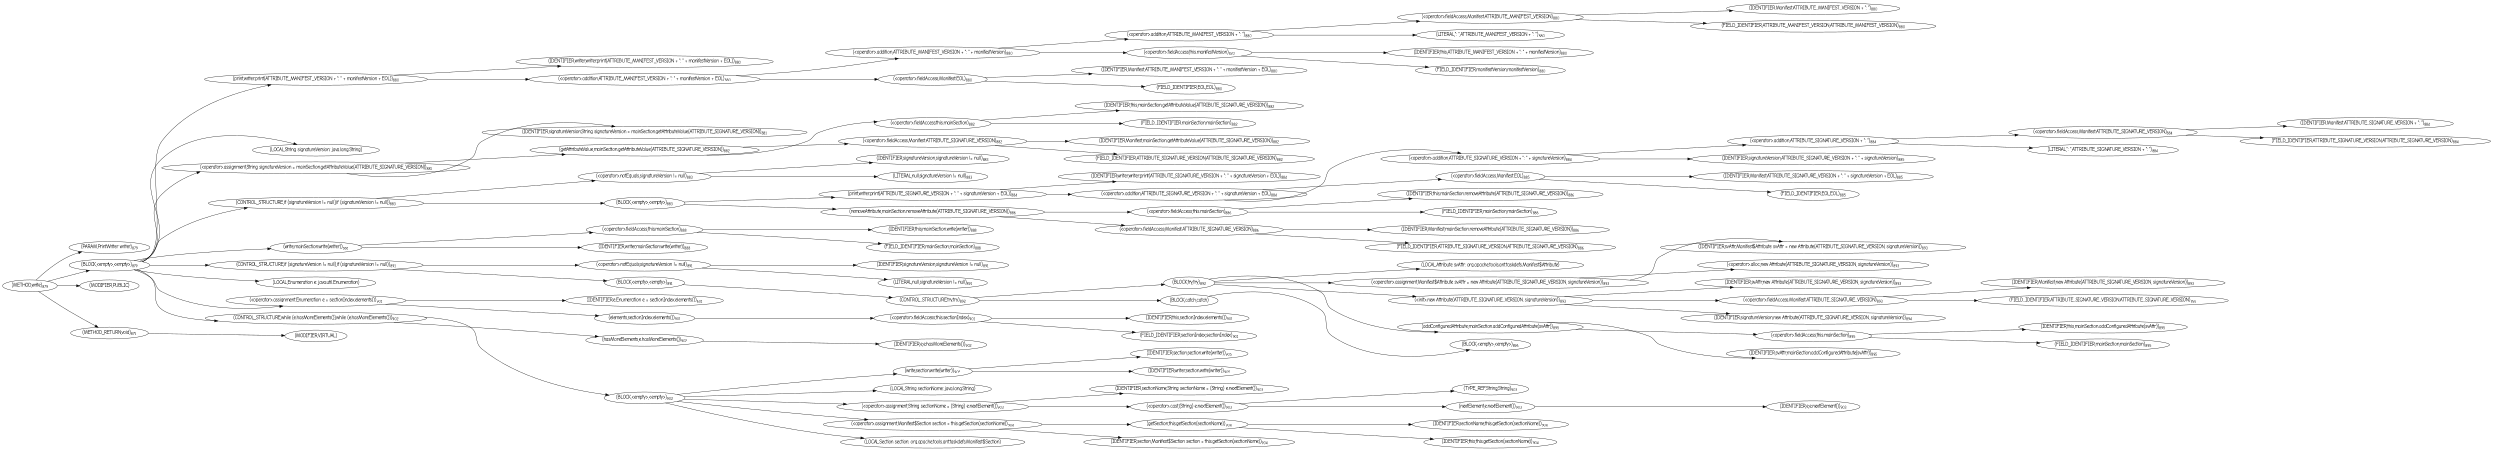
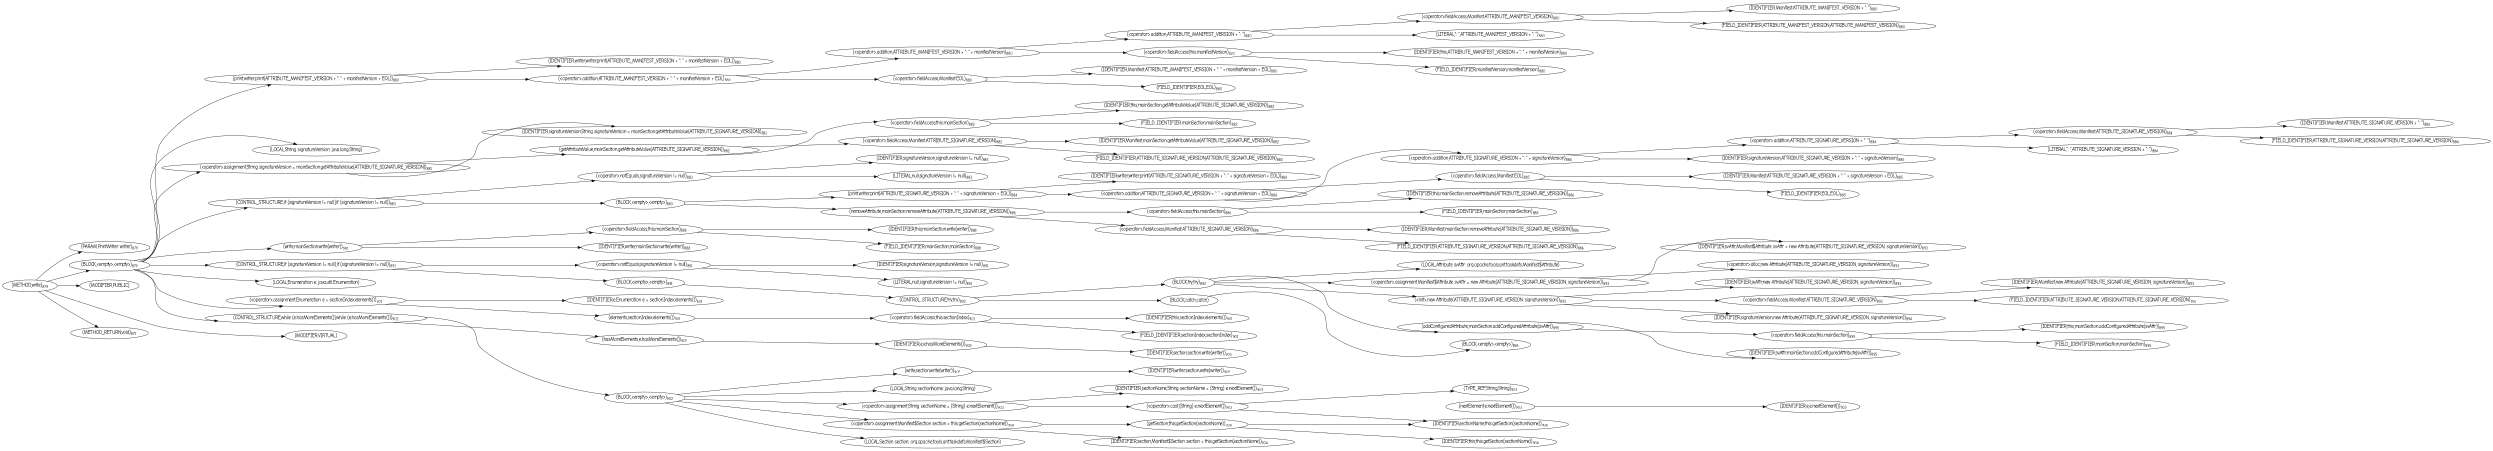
(215, 335) -> (161, 327)
(1053, 363) -> (1057, 349)
(1345, 407) -> (1331, 416)
